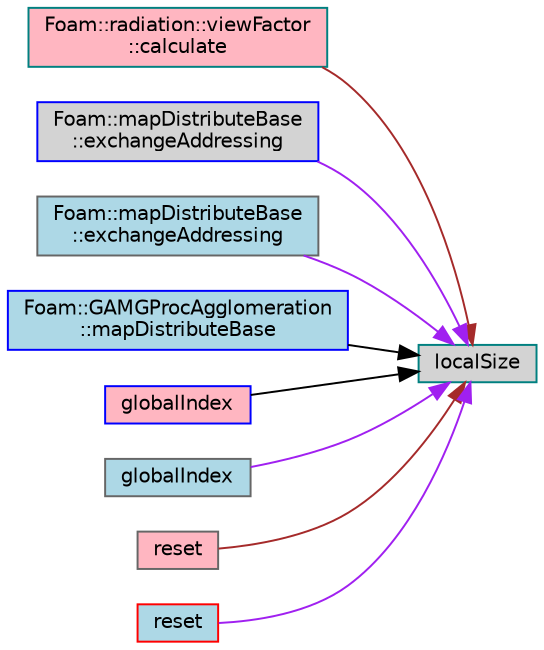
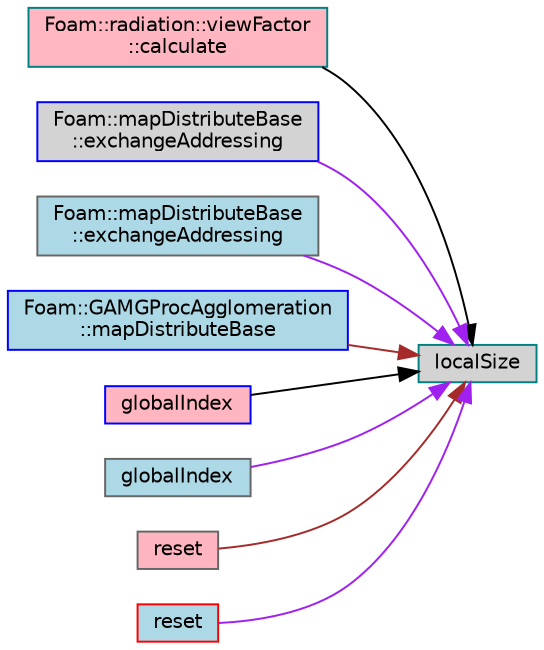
(420, 181) -> (420, 181)
(373, 349) -> (373, 349)
